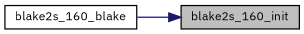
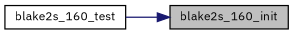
(71, 17) -> (65, 17)
